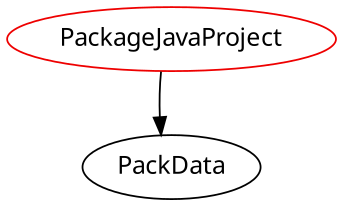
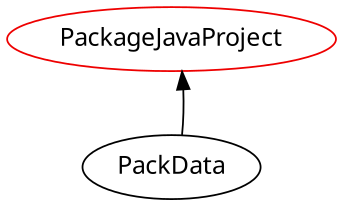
(160, 94) -> (183, 112)
